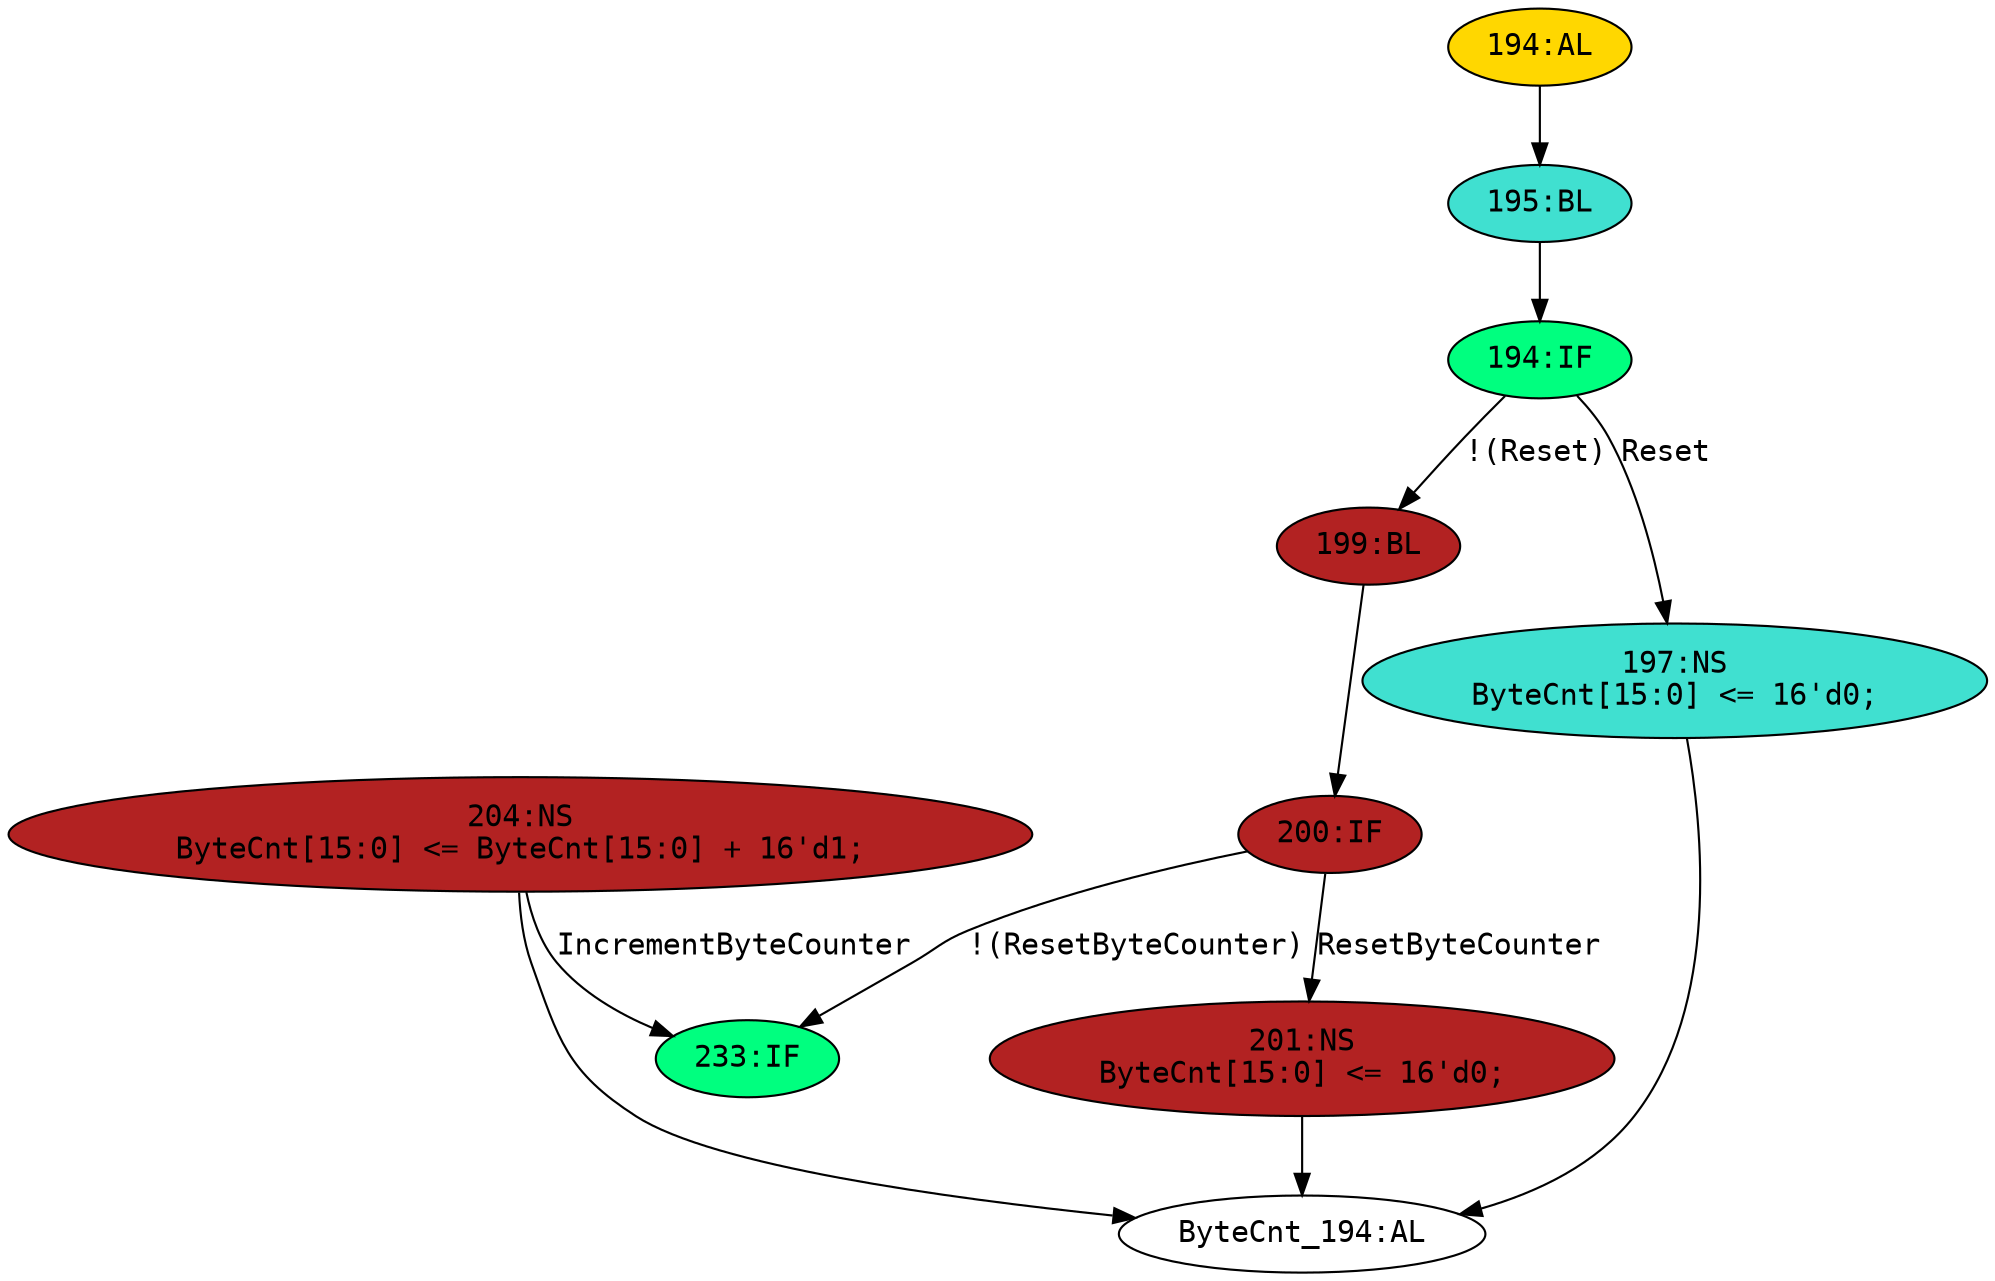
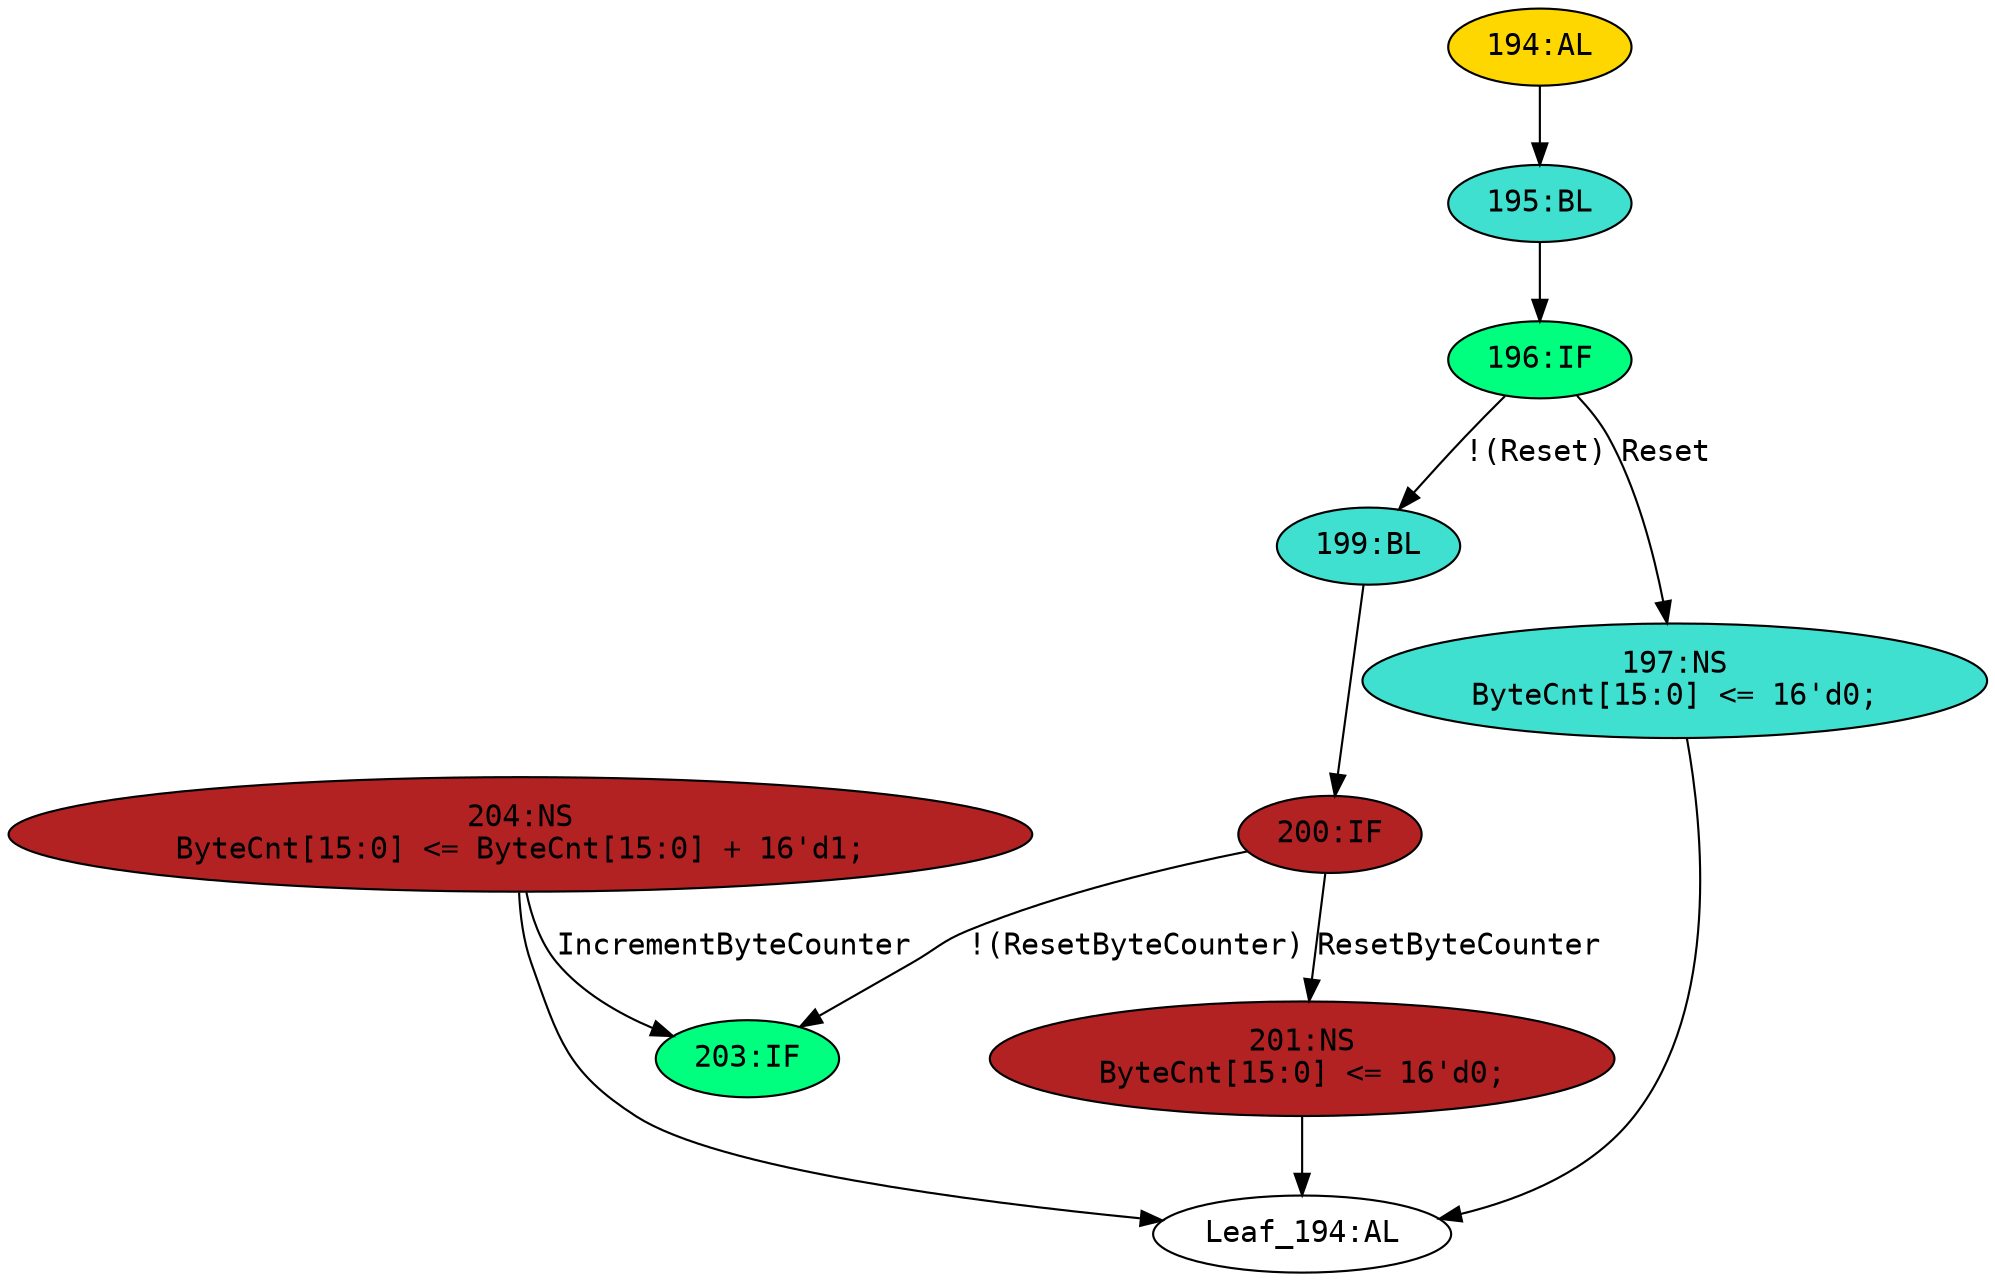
(1540, 360) -> (1540, 360)
(1369, 546) -> (1369, 546)
(747, 1059) -> (747, 1059)
(1302, 1234) -> (1302, 1234)
